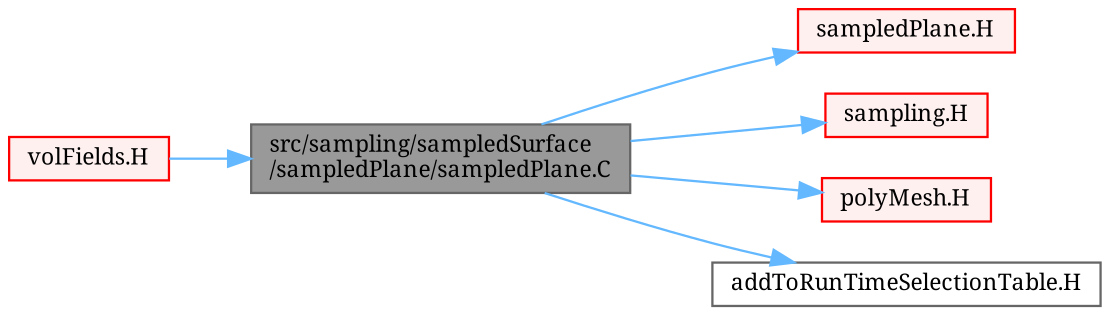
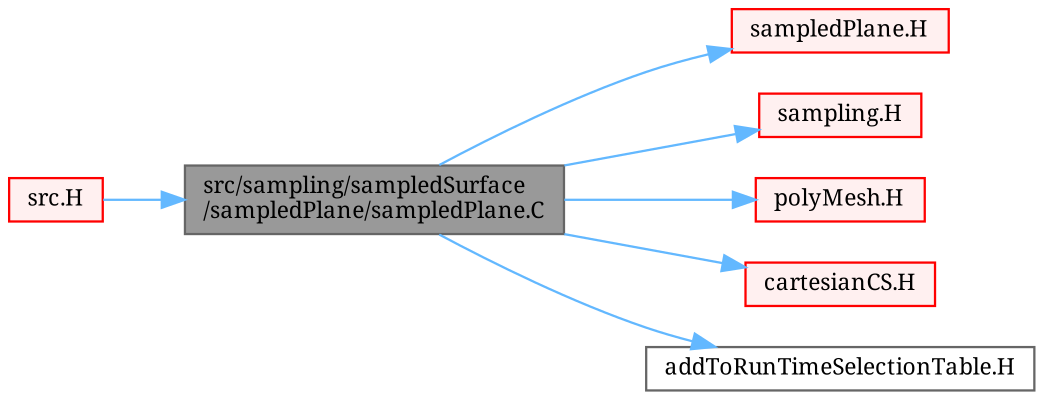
(89, 159) -> (56, 200)
none -> (840, 284)
